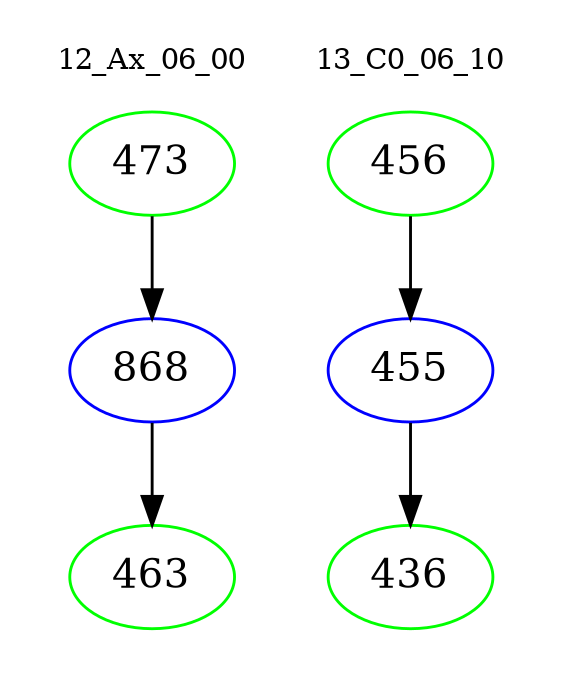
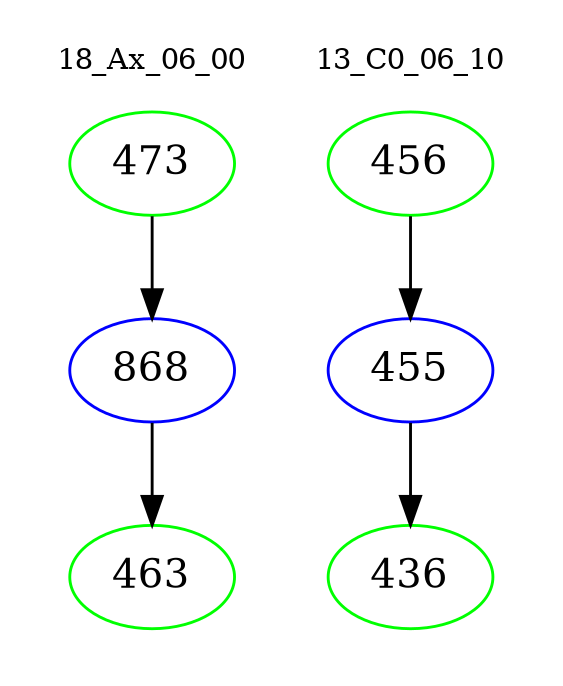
(152, 62) -> (152, 62)
